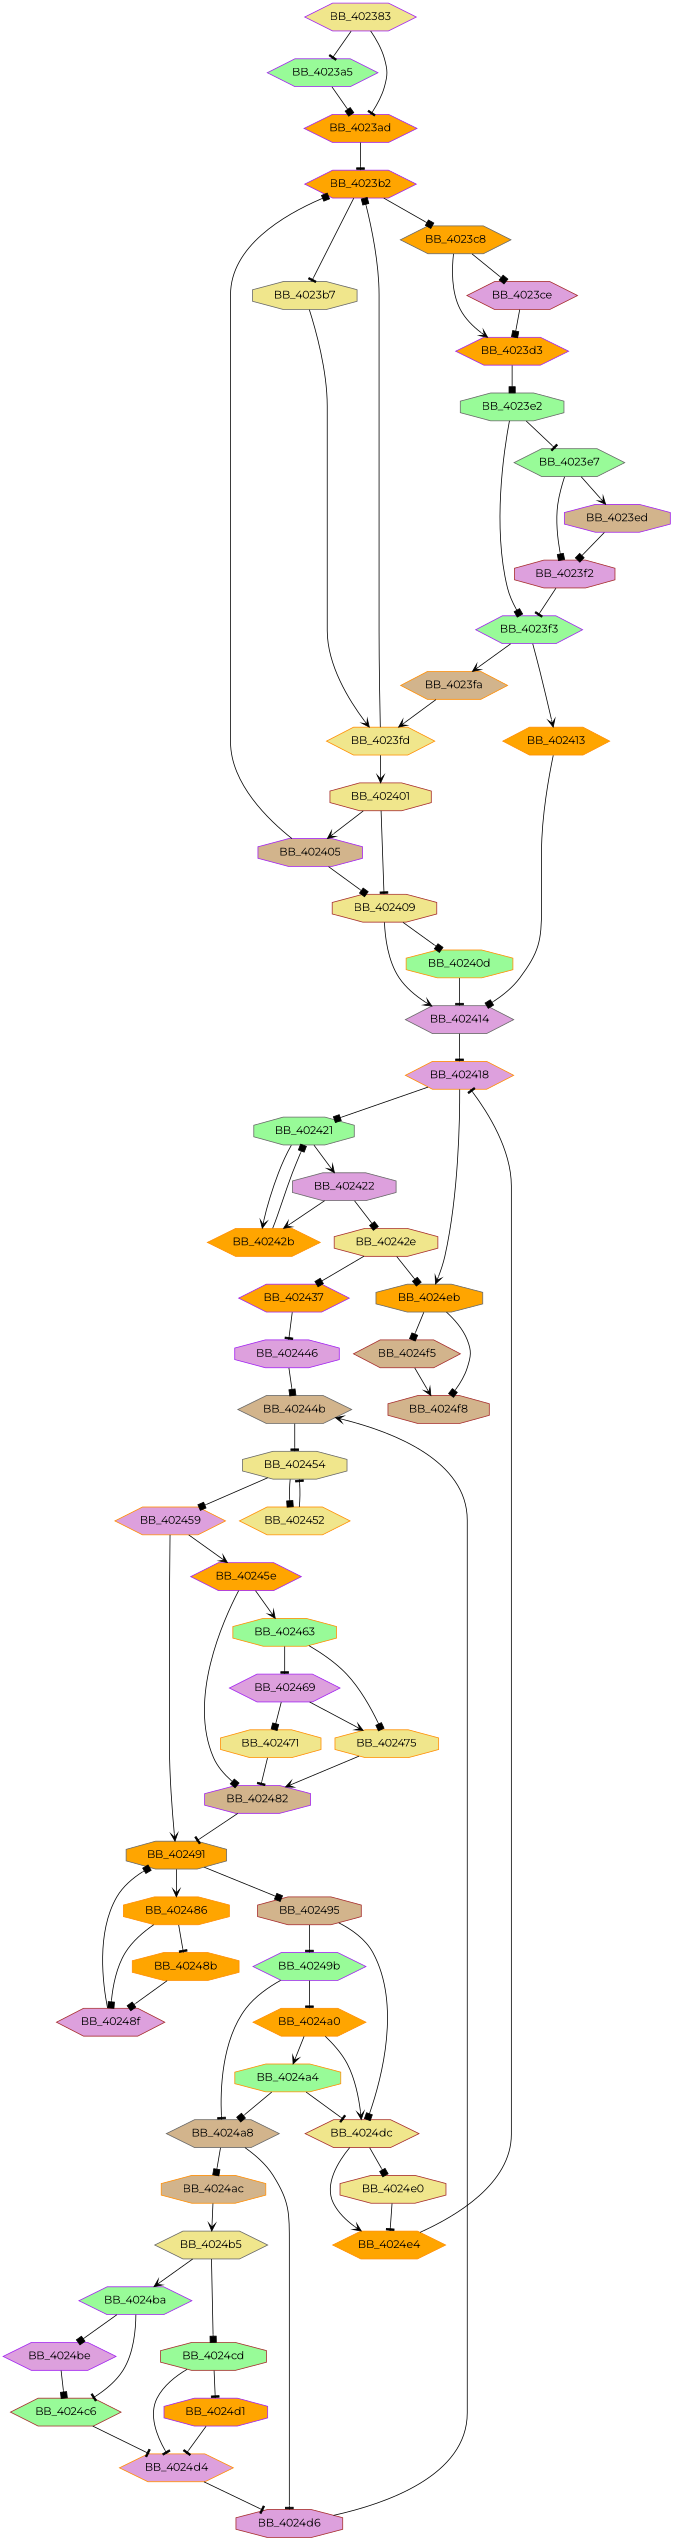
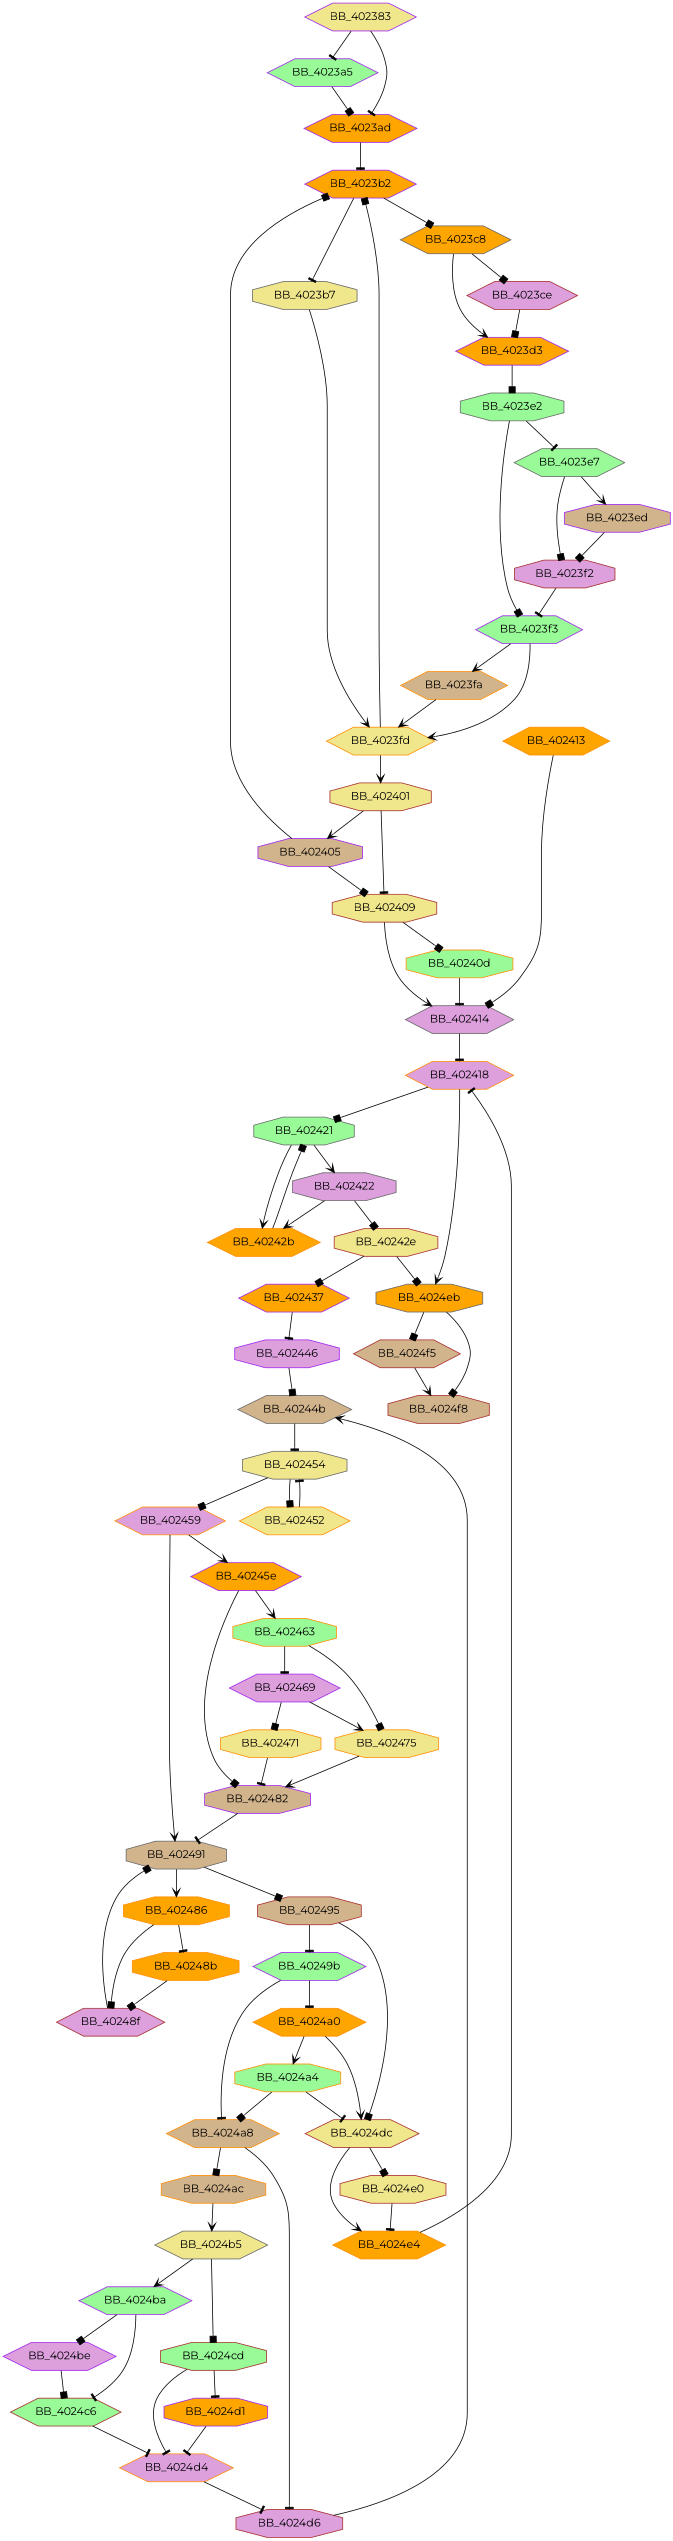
(542, 681) -> (504, 709)
(176, 1855) -> (176, 1855)
(223, 2134) -> (223, 2134)
